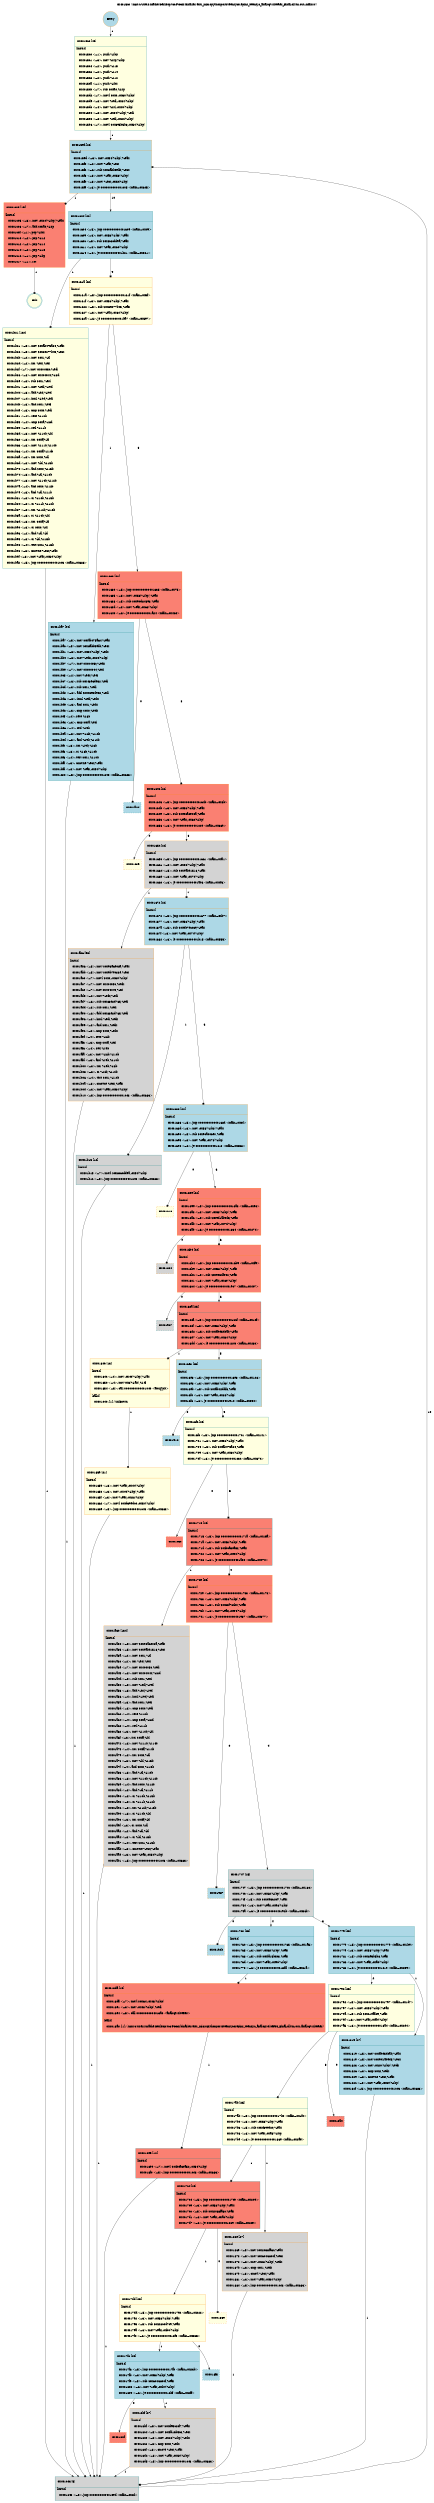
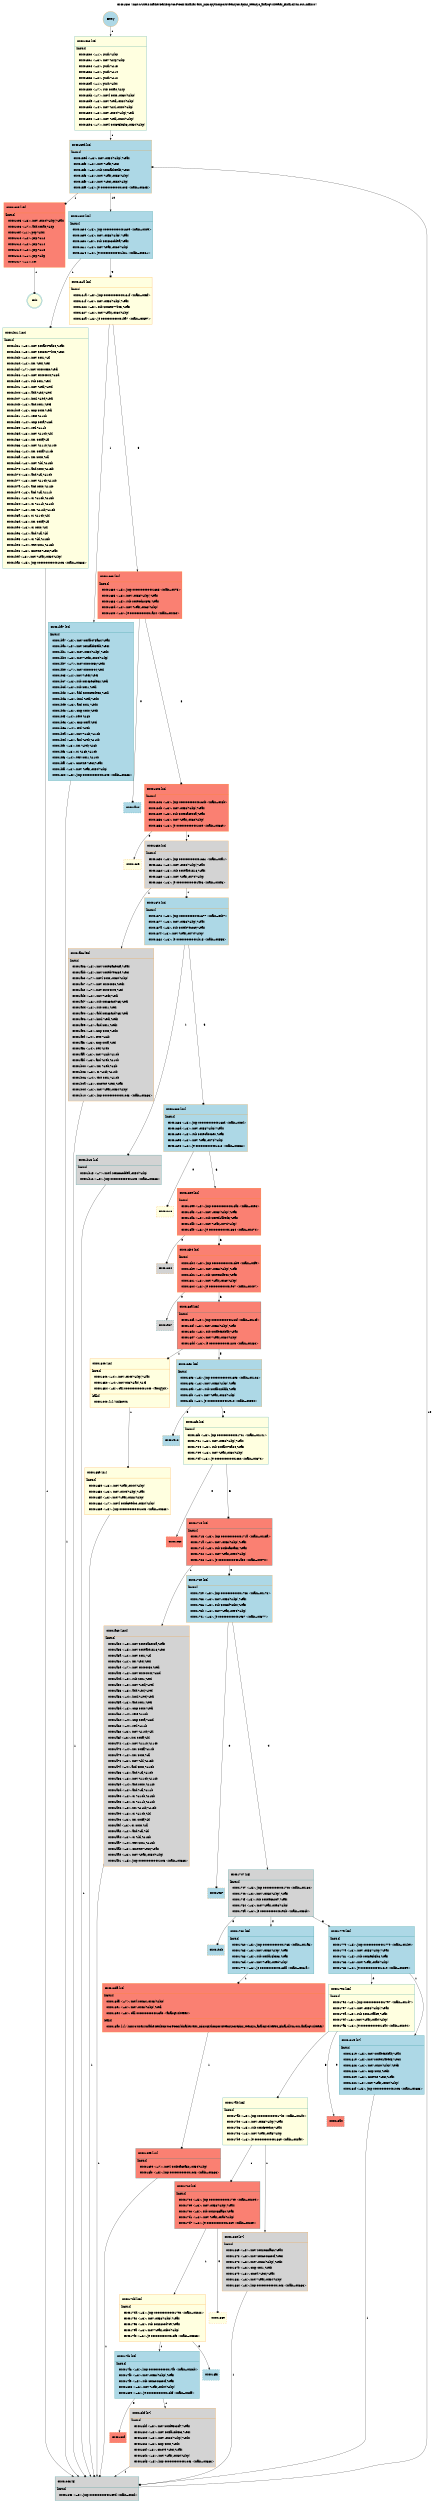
(229, 1599) -> (229, 1599)
